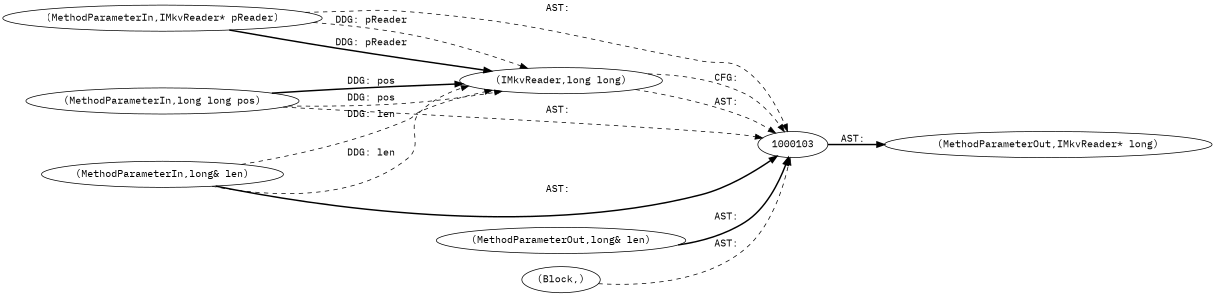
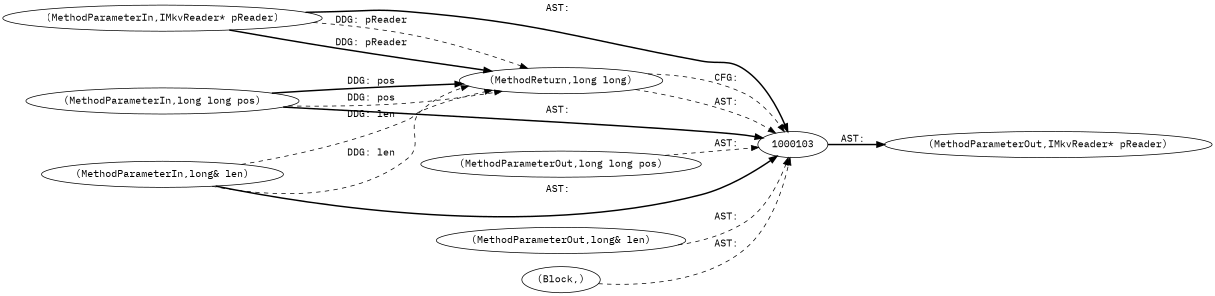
(561, 33) -> (561, 33)
(561, 81) -> (561, 81)
(519, 120) -> (519, 120)
(1048, 145) -> (1048, 145)
none -> (561, 164)
(745, 222) -> (745, 222)
